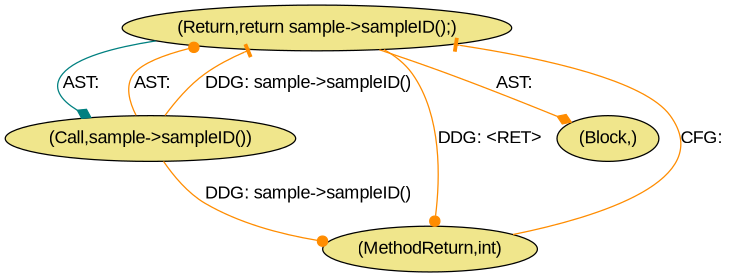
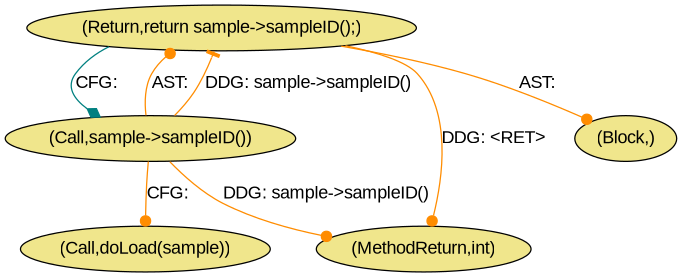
(469, 81) -> (464, 73)
(84, 83) -> (99, 83)
(671, 118) -> none
none -> (145, 249)
